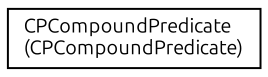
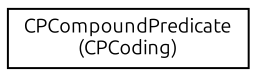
(134, 38) -> (128, 38)
